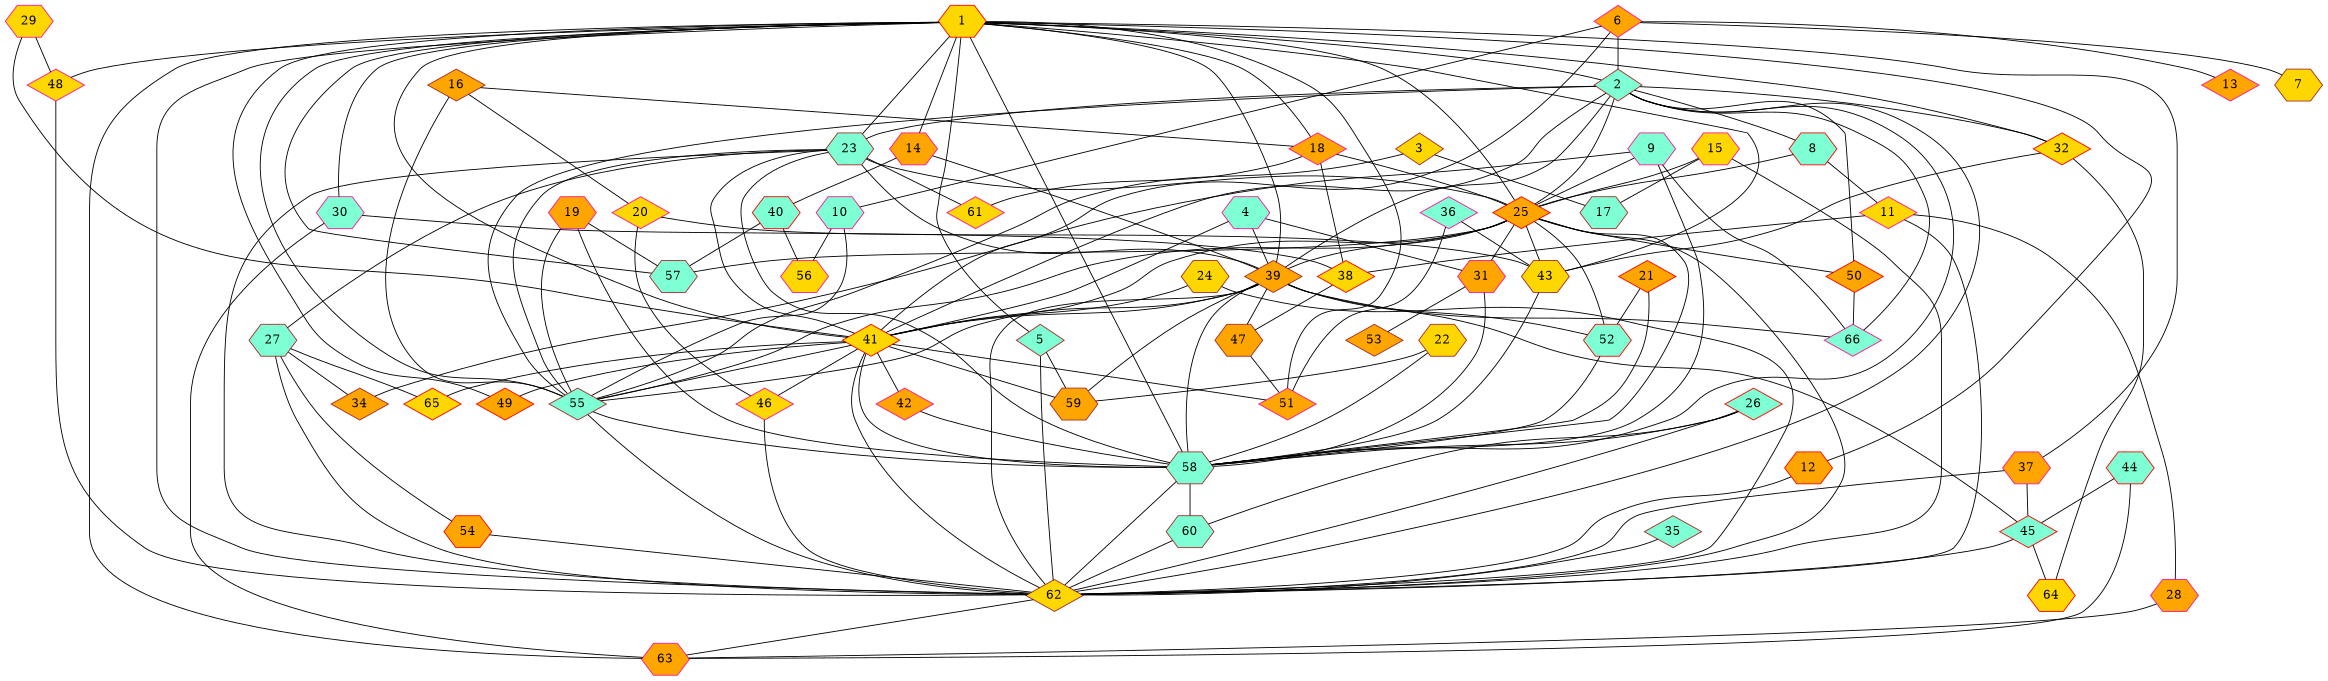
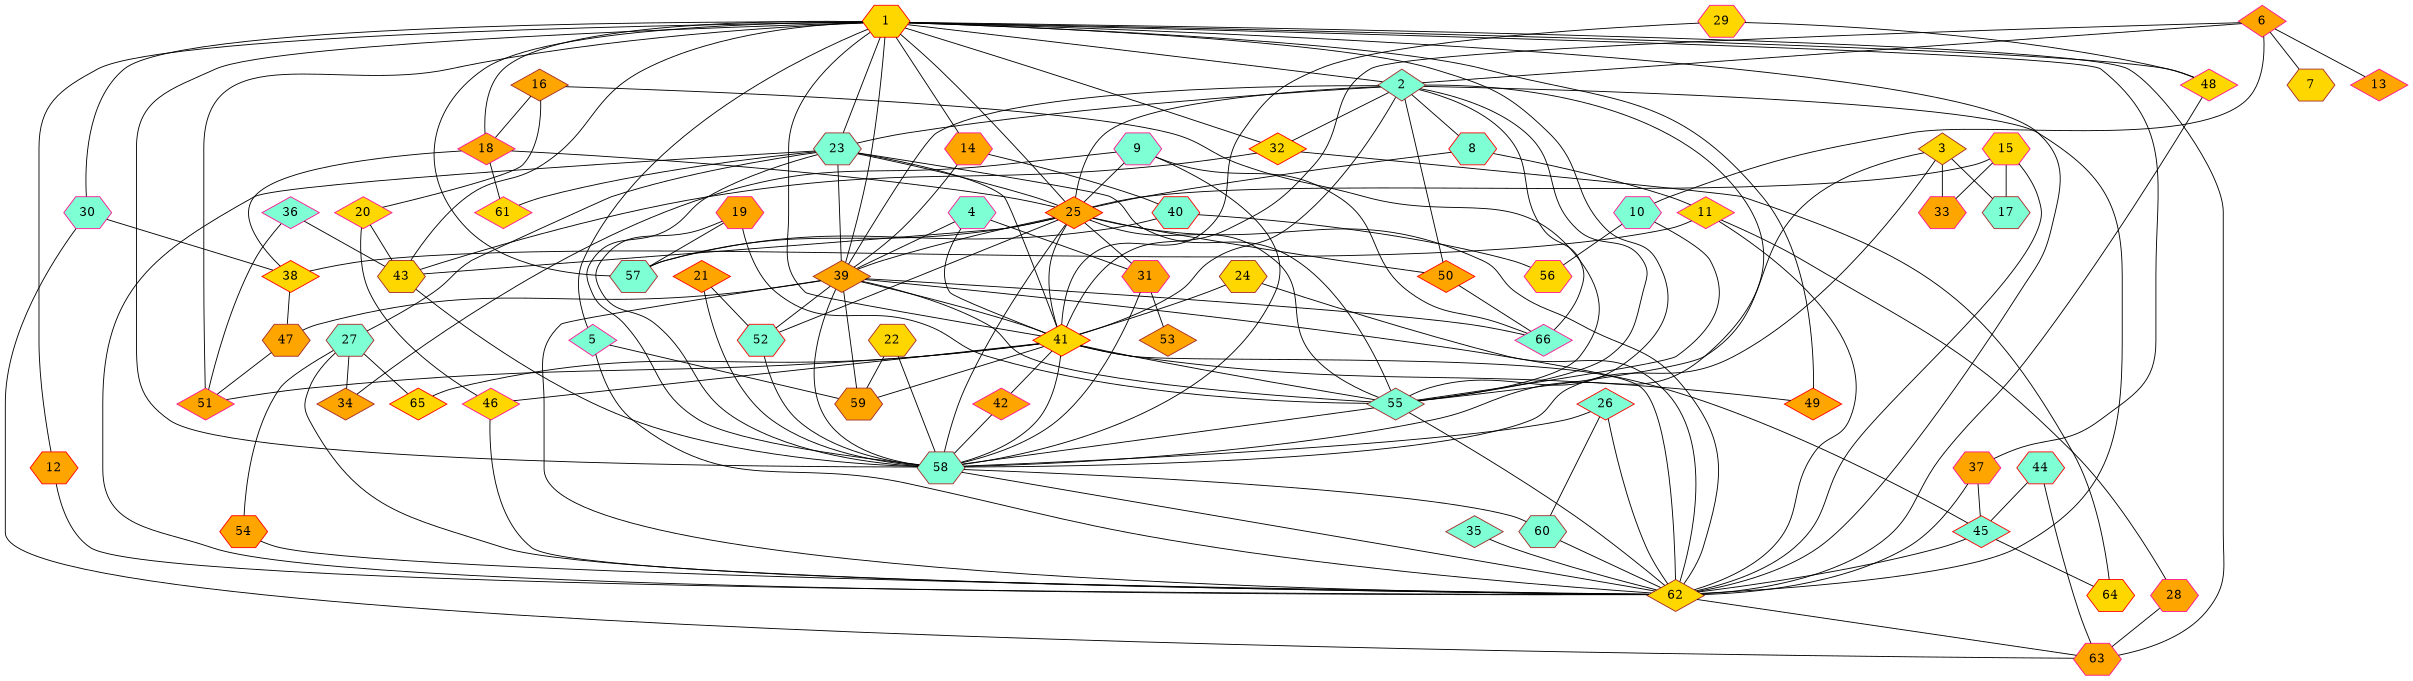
none -> (1942, 213)
(1040, 340) -> (593, 340)
none -> (1547, 408)
